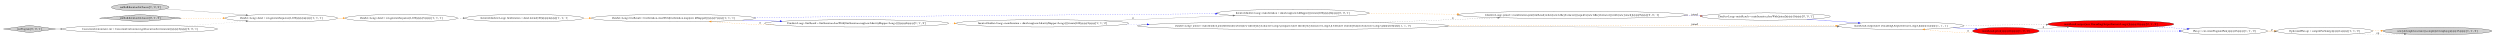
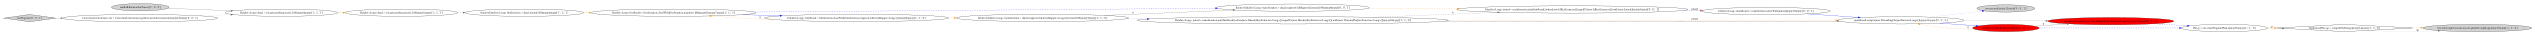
none -> (2006, 8)
(140, 18) -> none
(2325, 31) -> (2345, 28)
